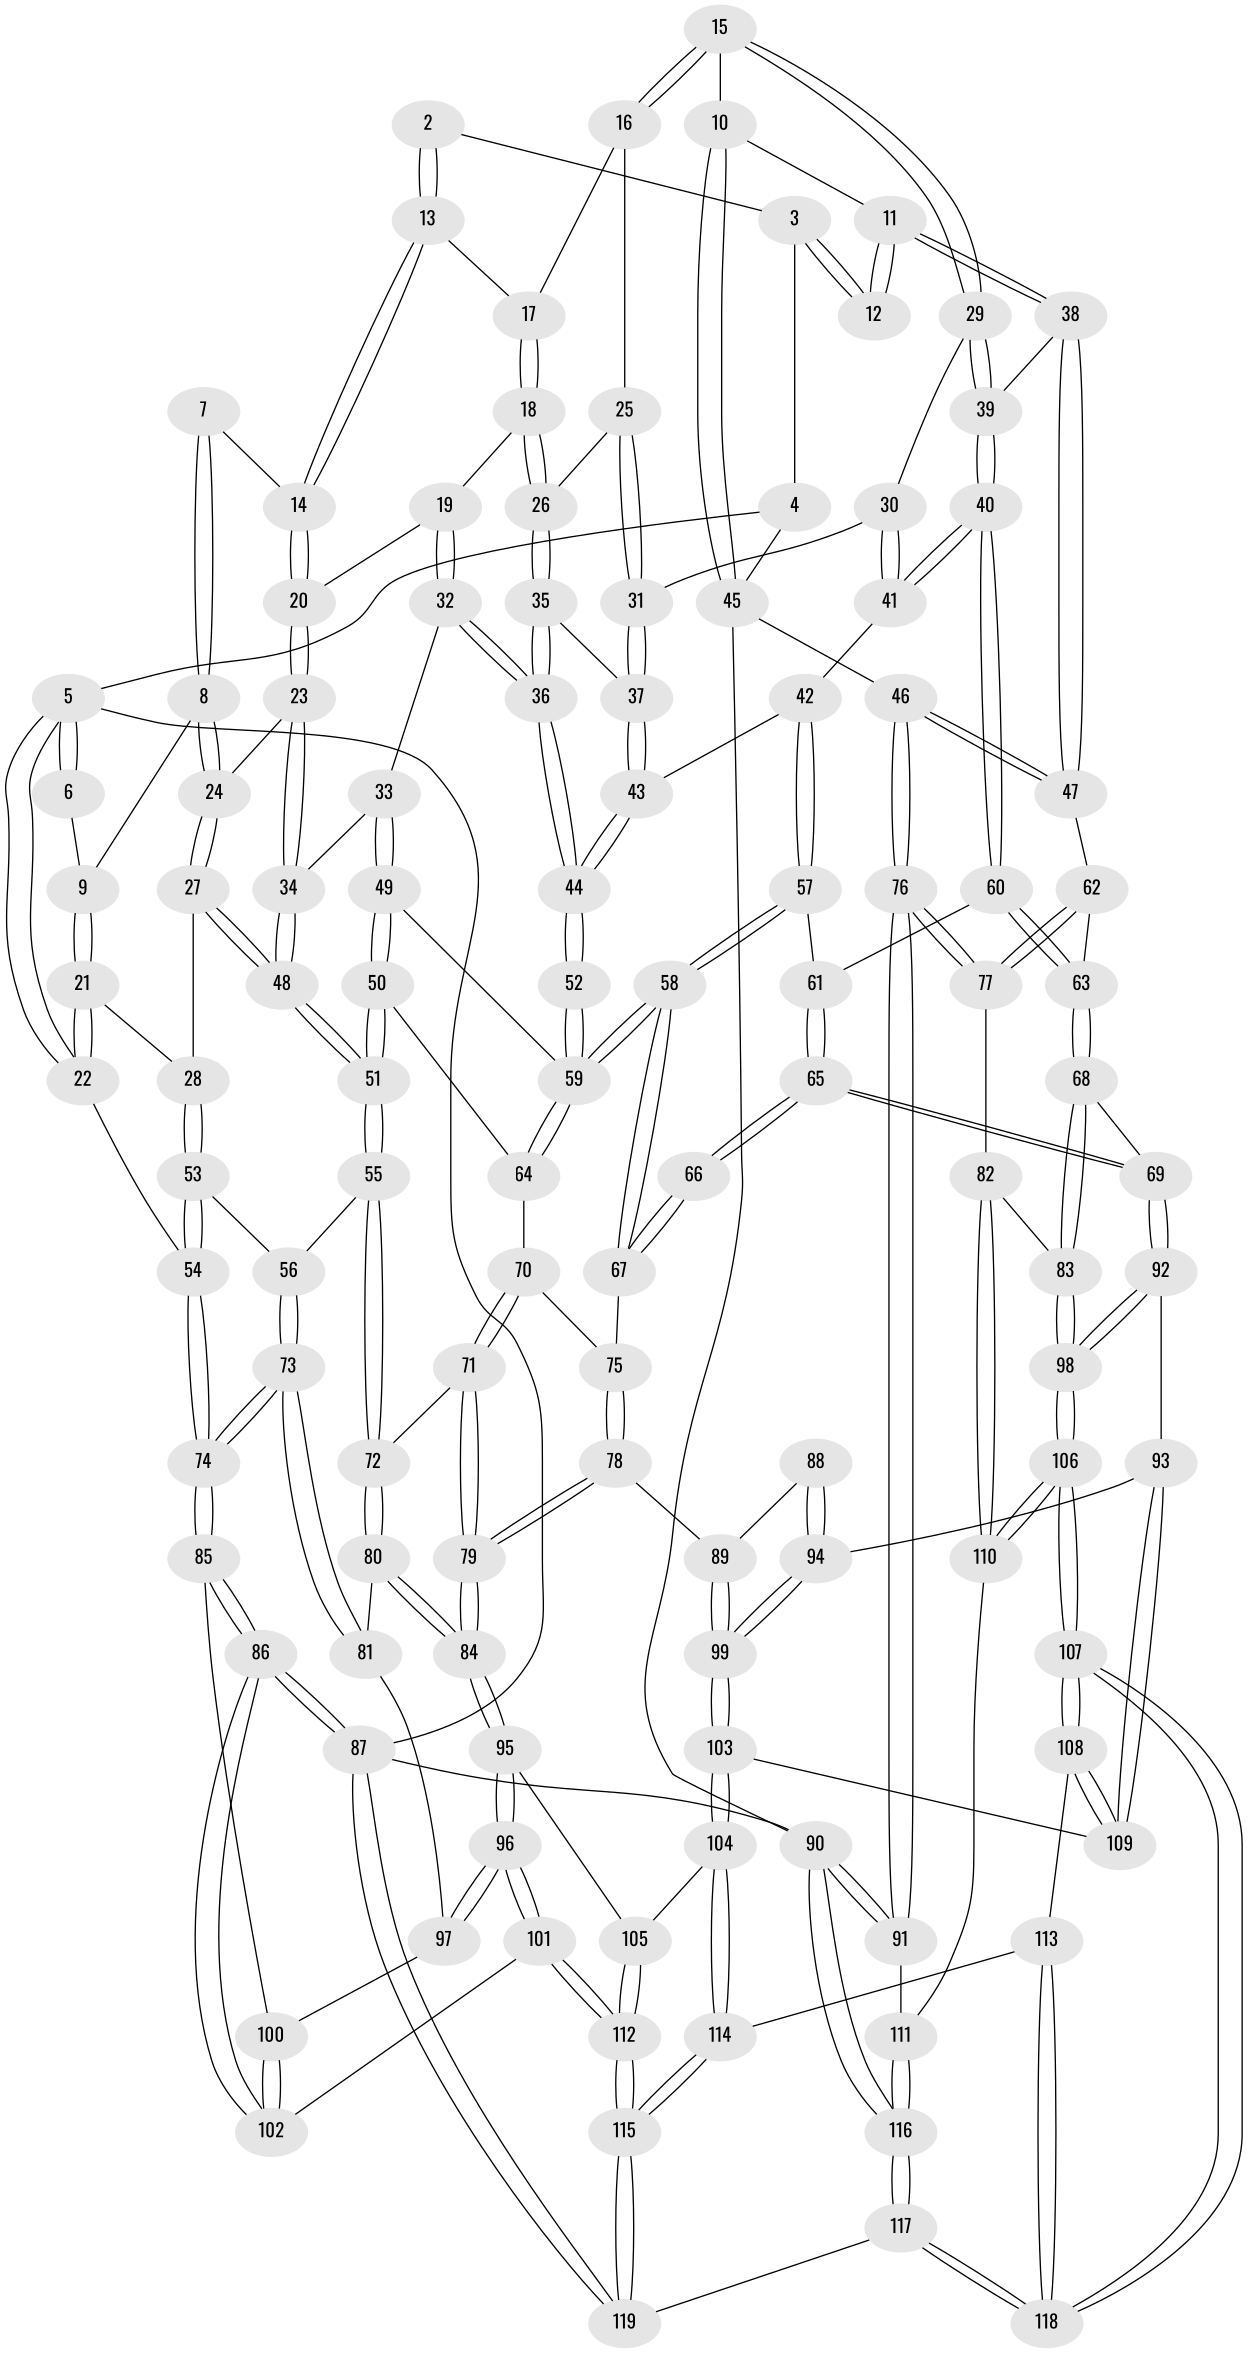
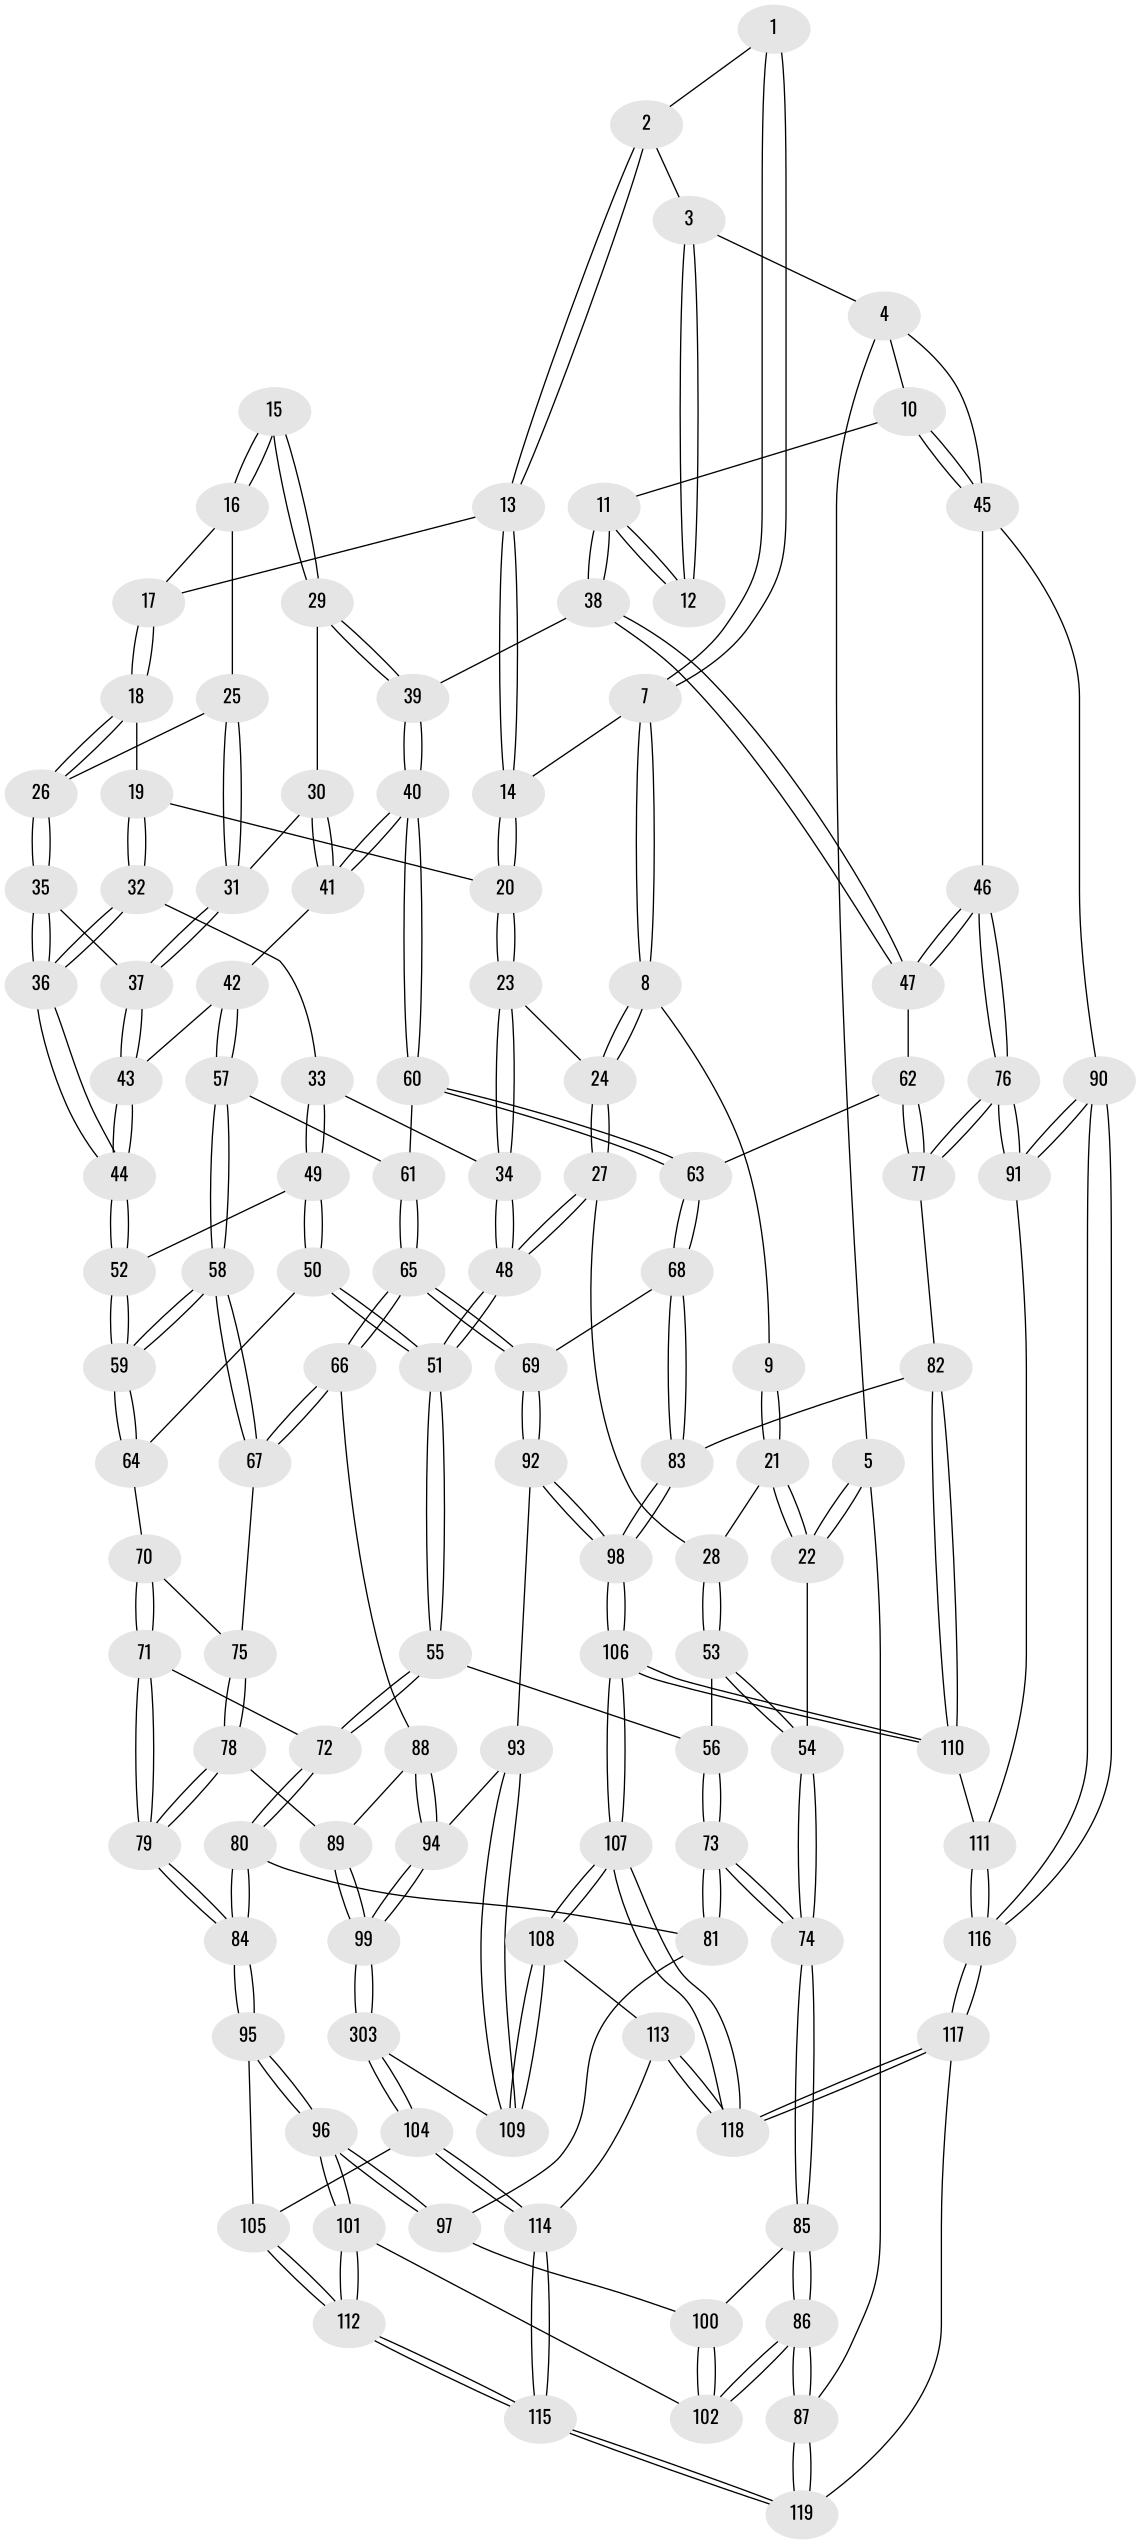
none -> (774, 29)
(720, 77) -> (897, 364)
(68, 794) -> none
(479, 985) -> (203, 1231)
none -> (361, 1562)
(720, 1750) -> (364, 2037)
(591, 1791) -> none
